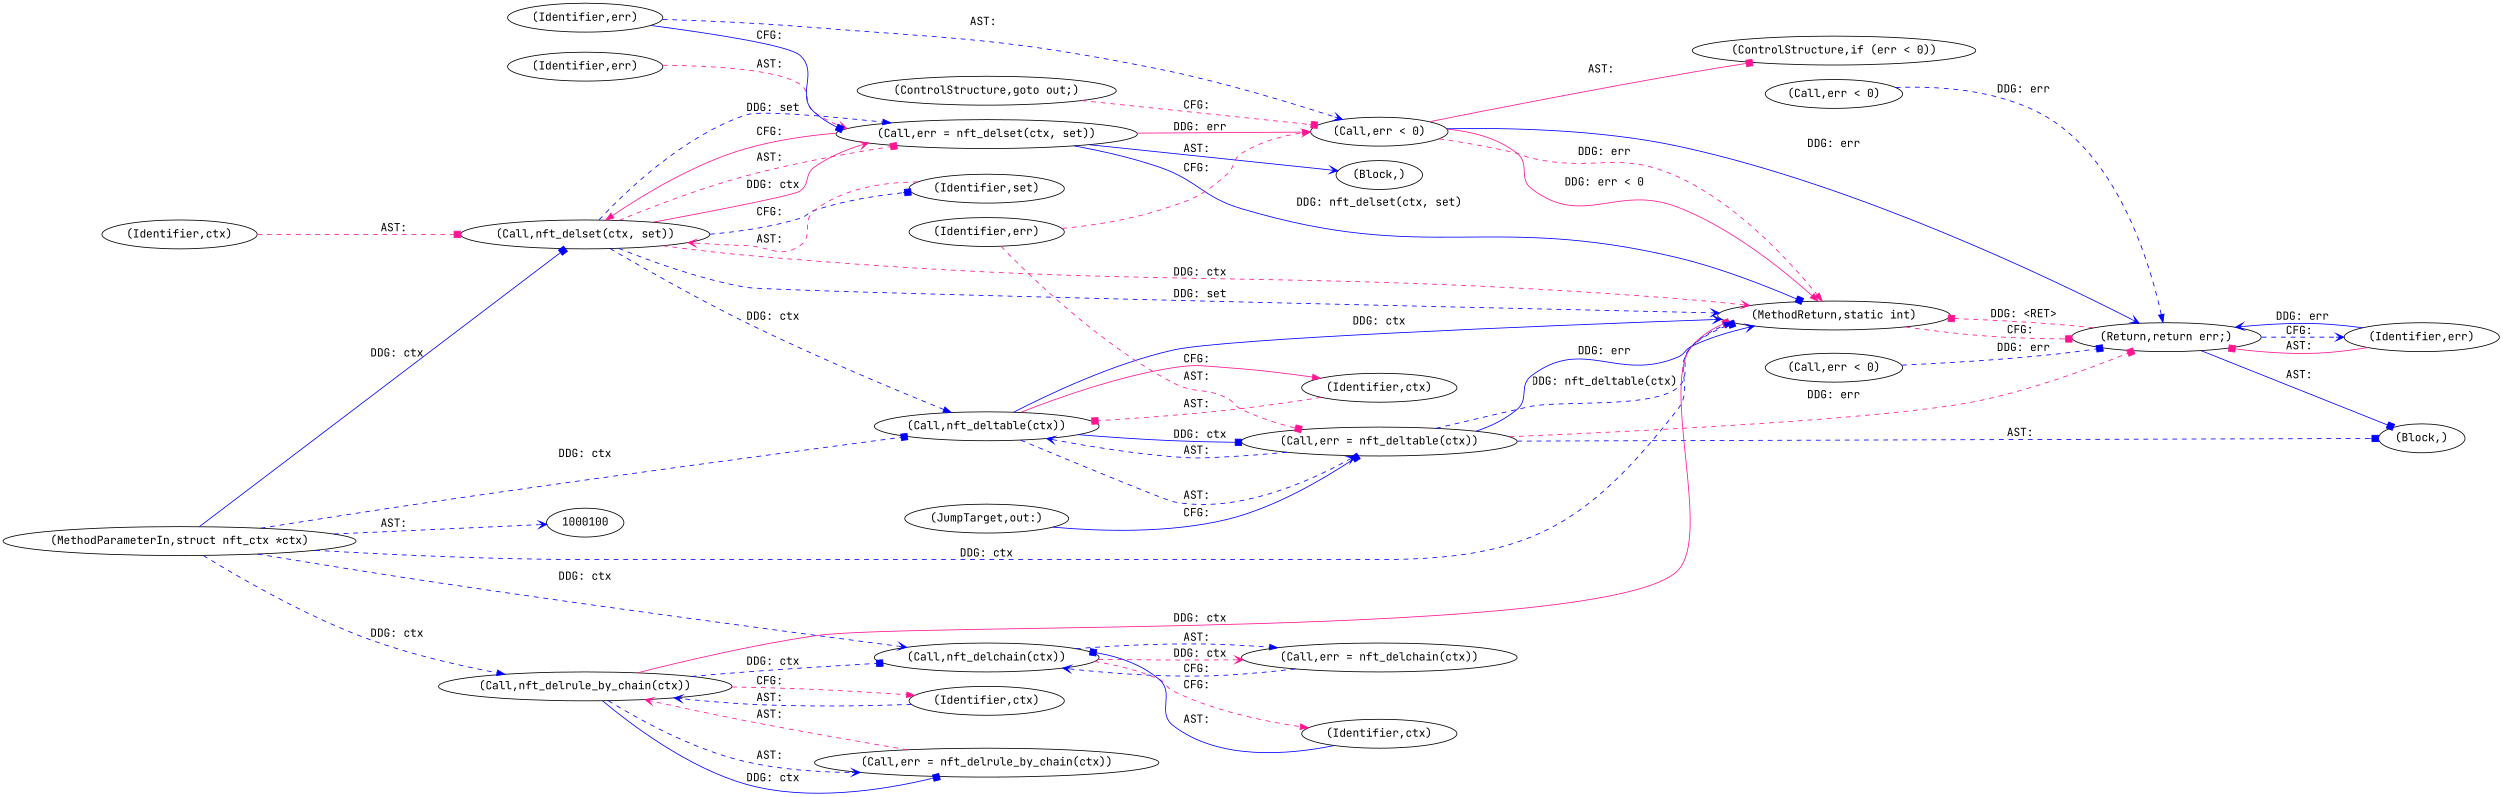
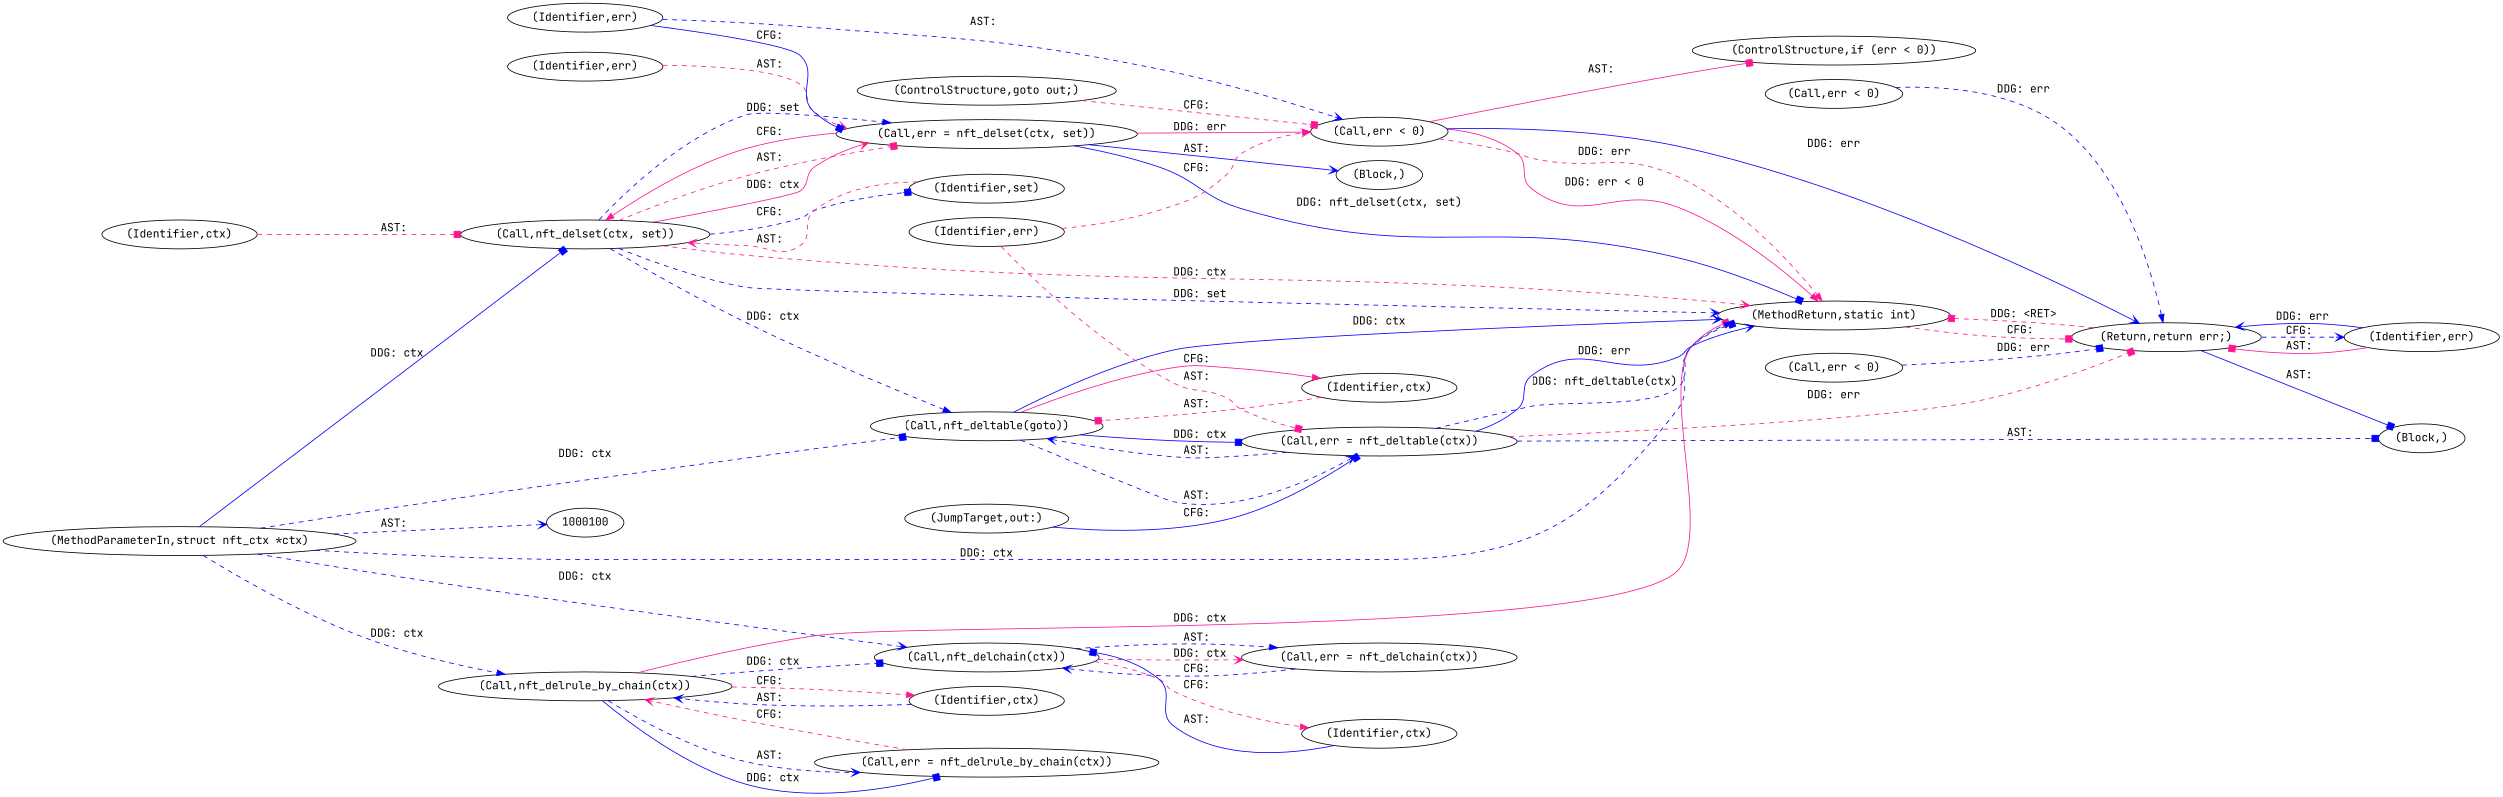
(987, 426) -> (987, 426)
(773, 715) -> (773, 715)
